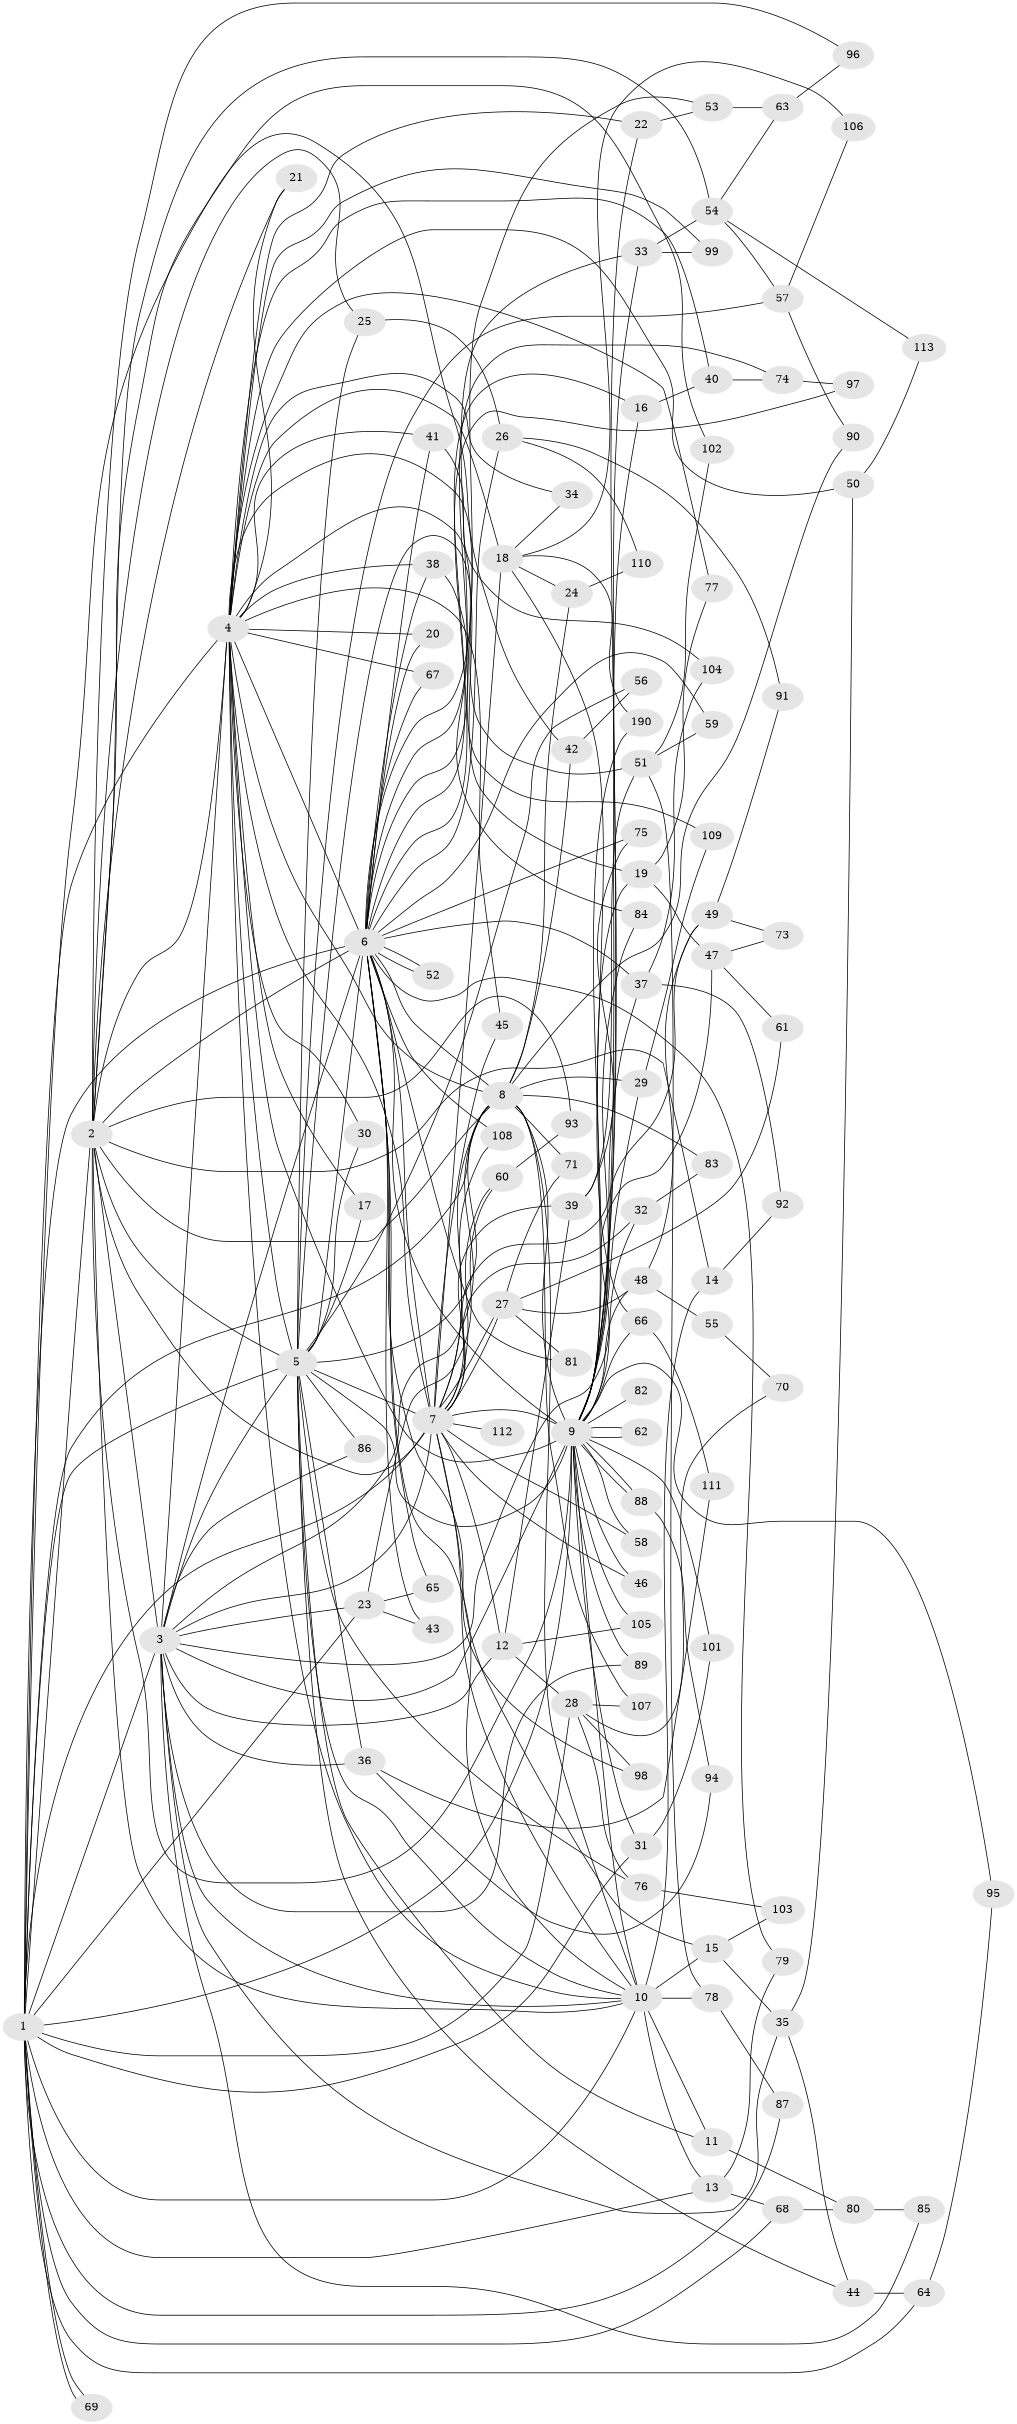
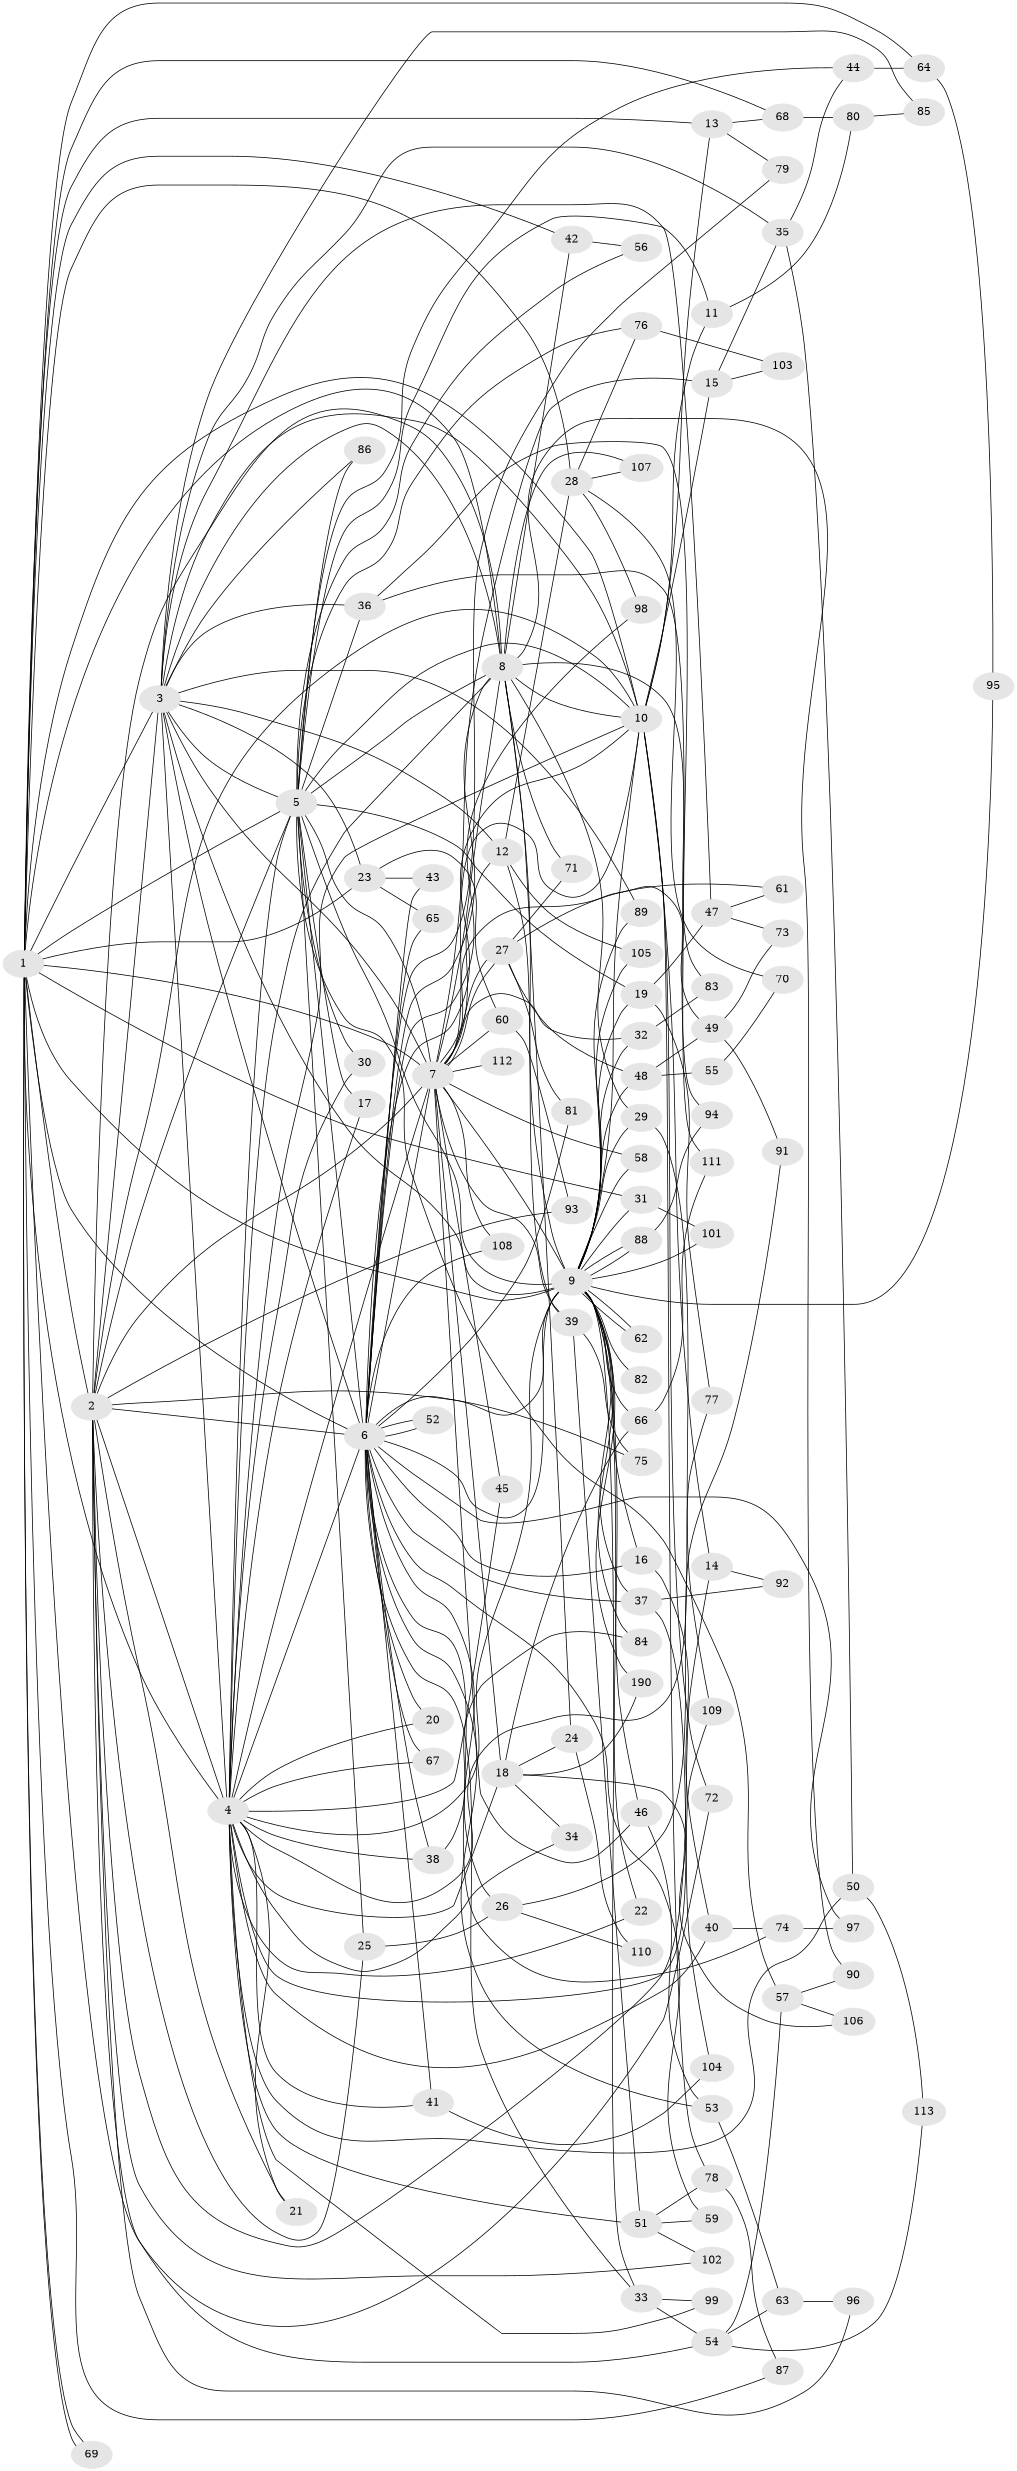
(680, 116) -> (670, 2020)
none -> (712, 1799)
